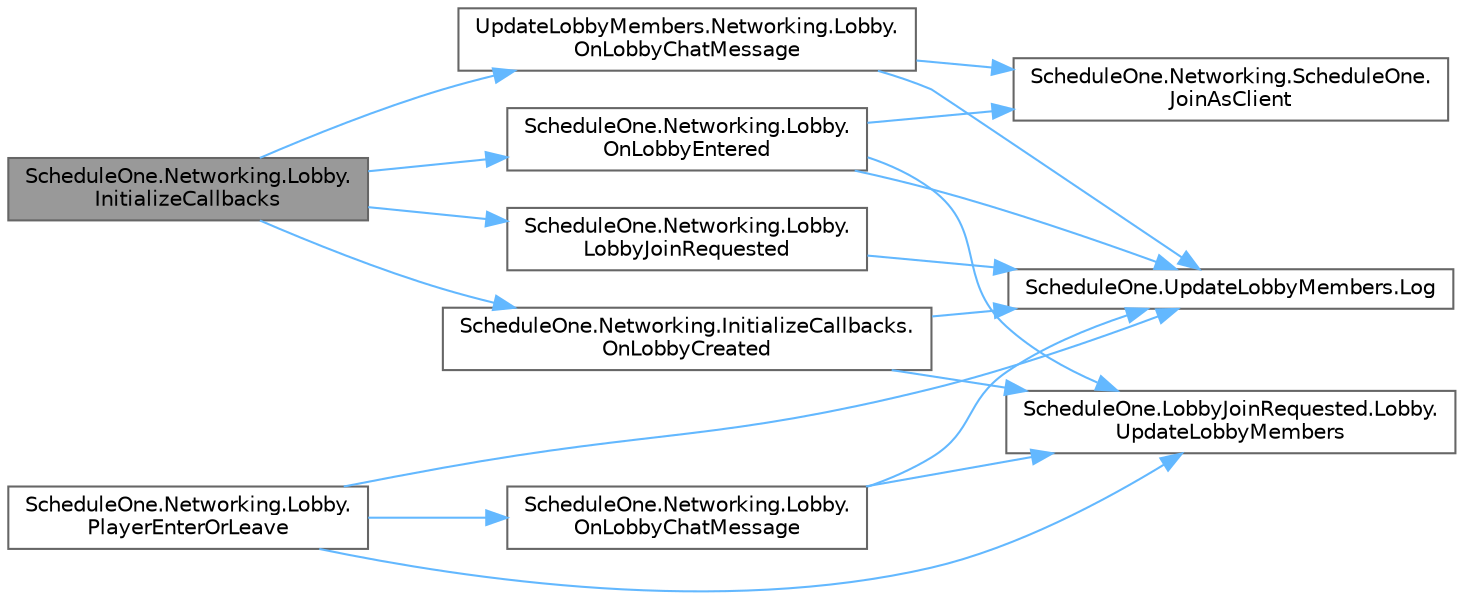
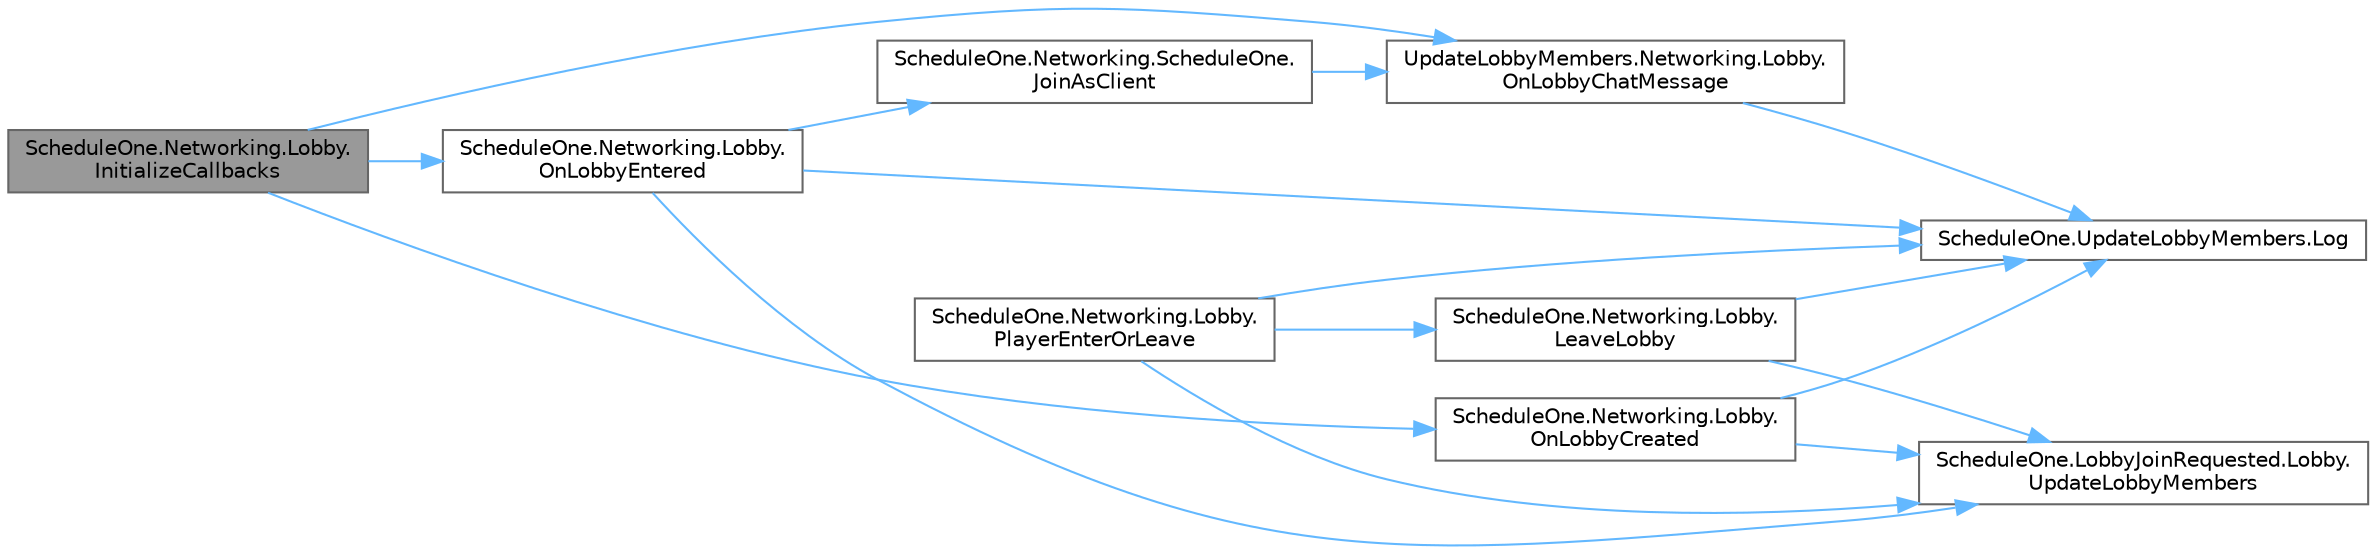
(954, 64) -> (1339, 72)
(687, 239) -> none
(687, 339) -> (1616, 429)
(687, 518) -> (1616, 330)
